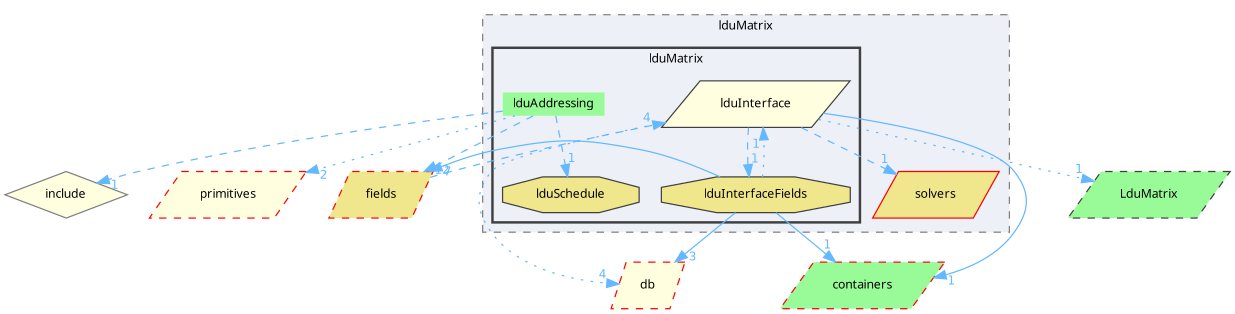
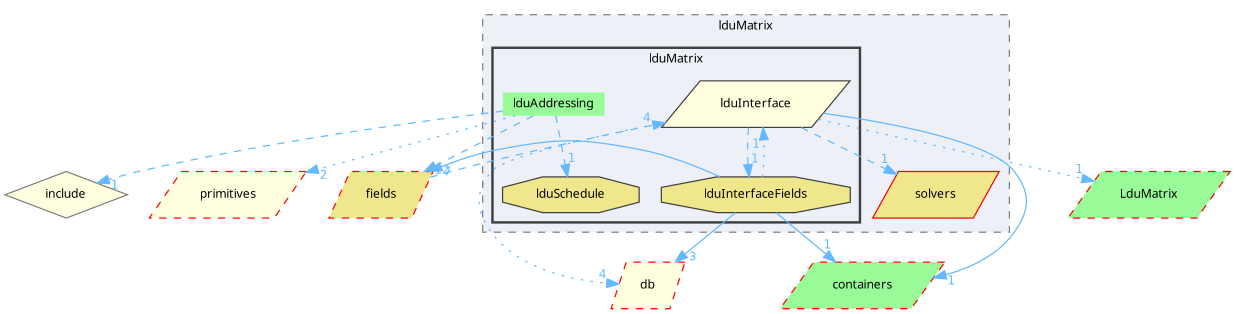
(1149, 195) -> (1149, 195)
